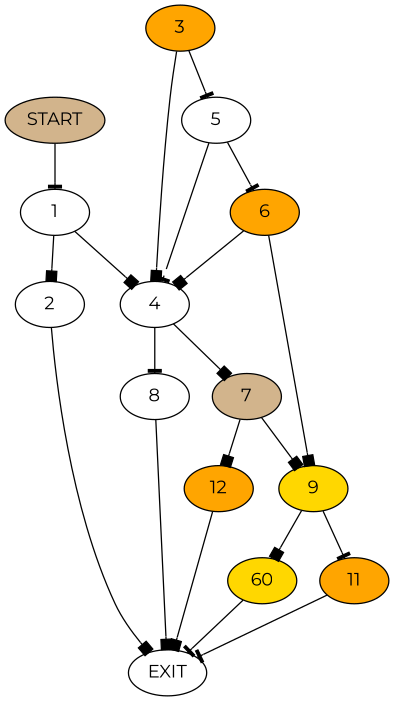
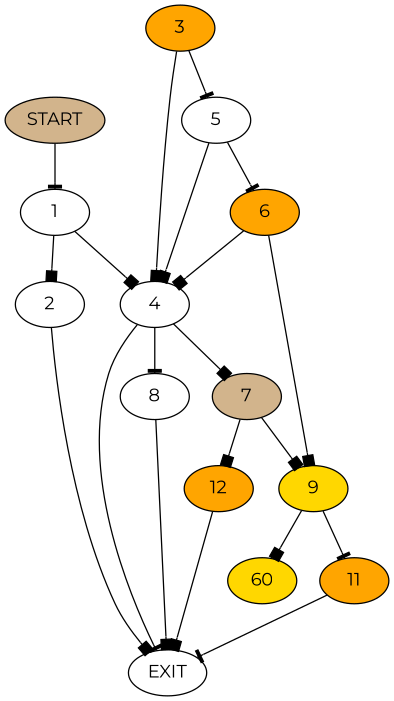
(188, 206) -> (188, 206)
(218, 624) -> (103, 485)
